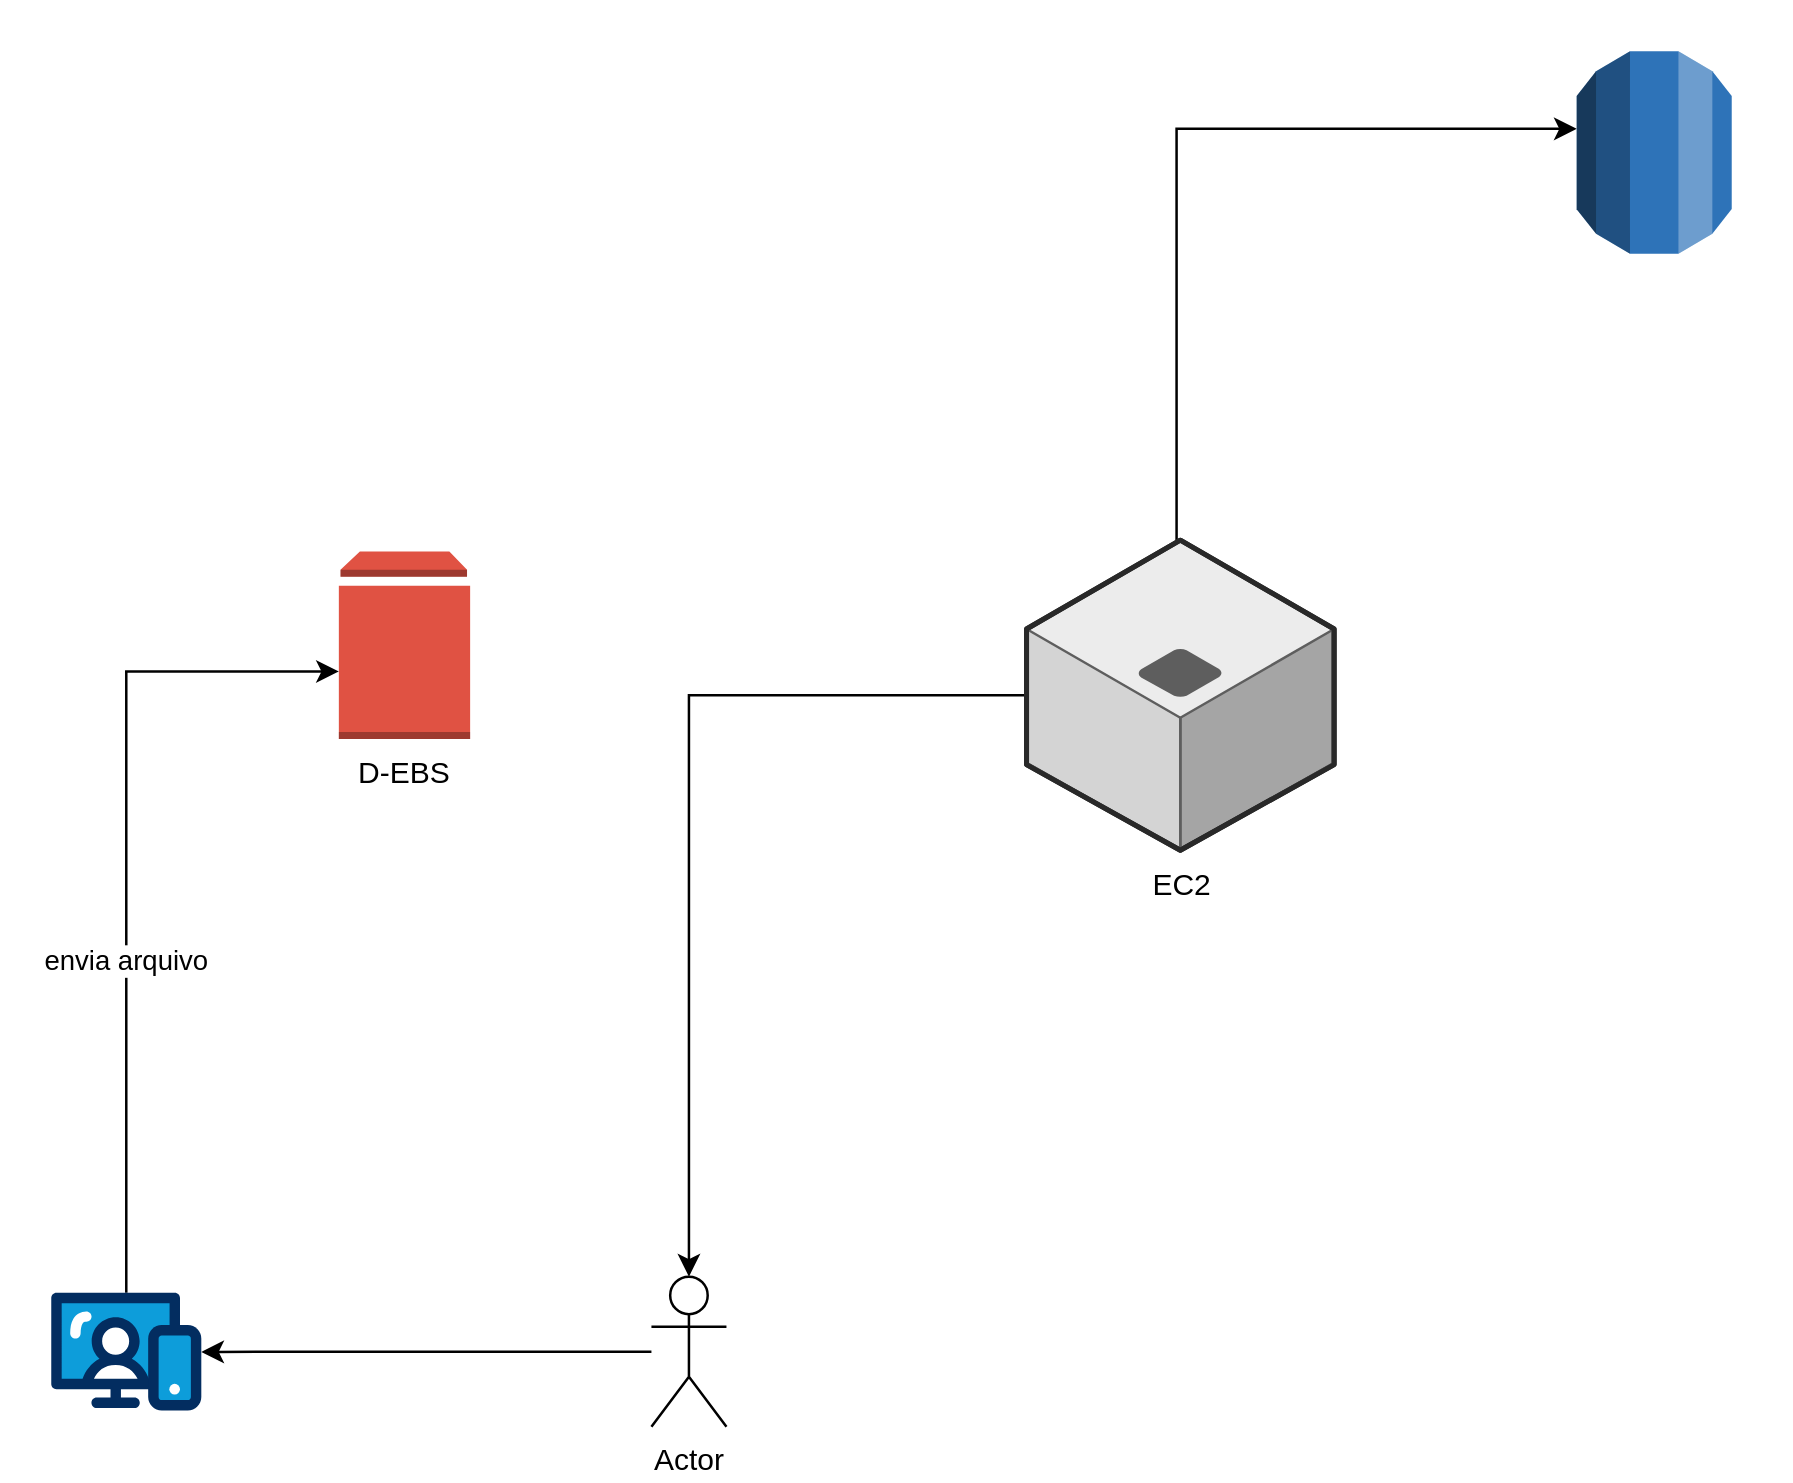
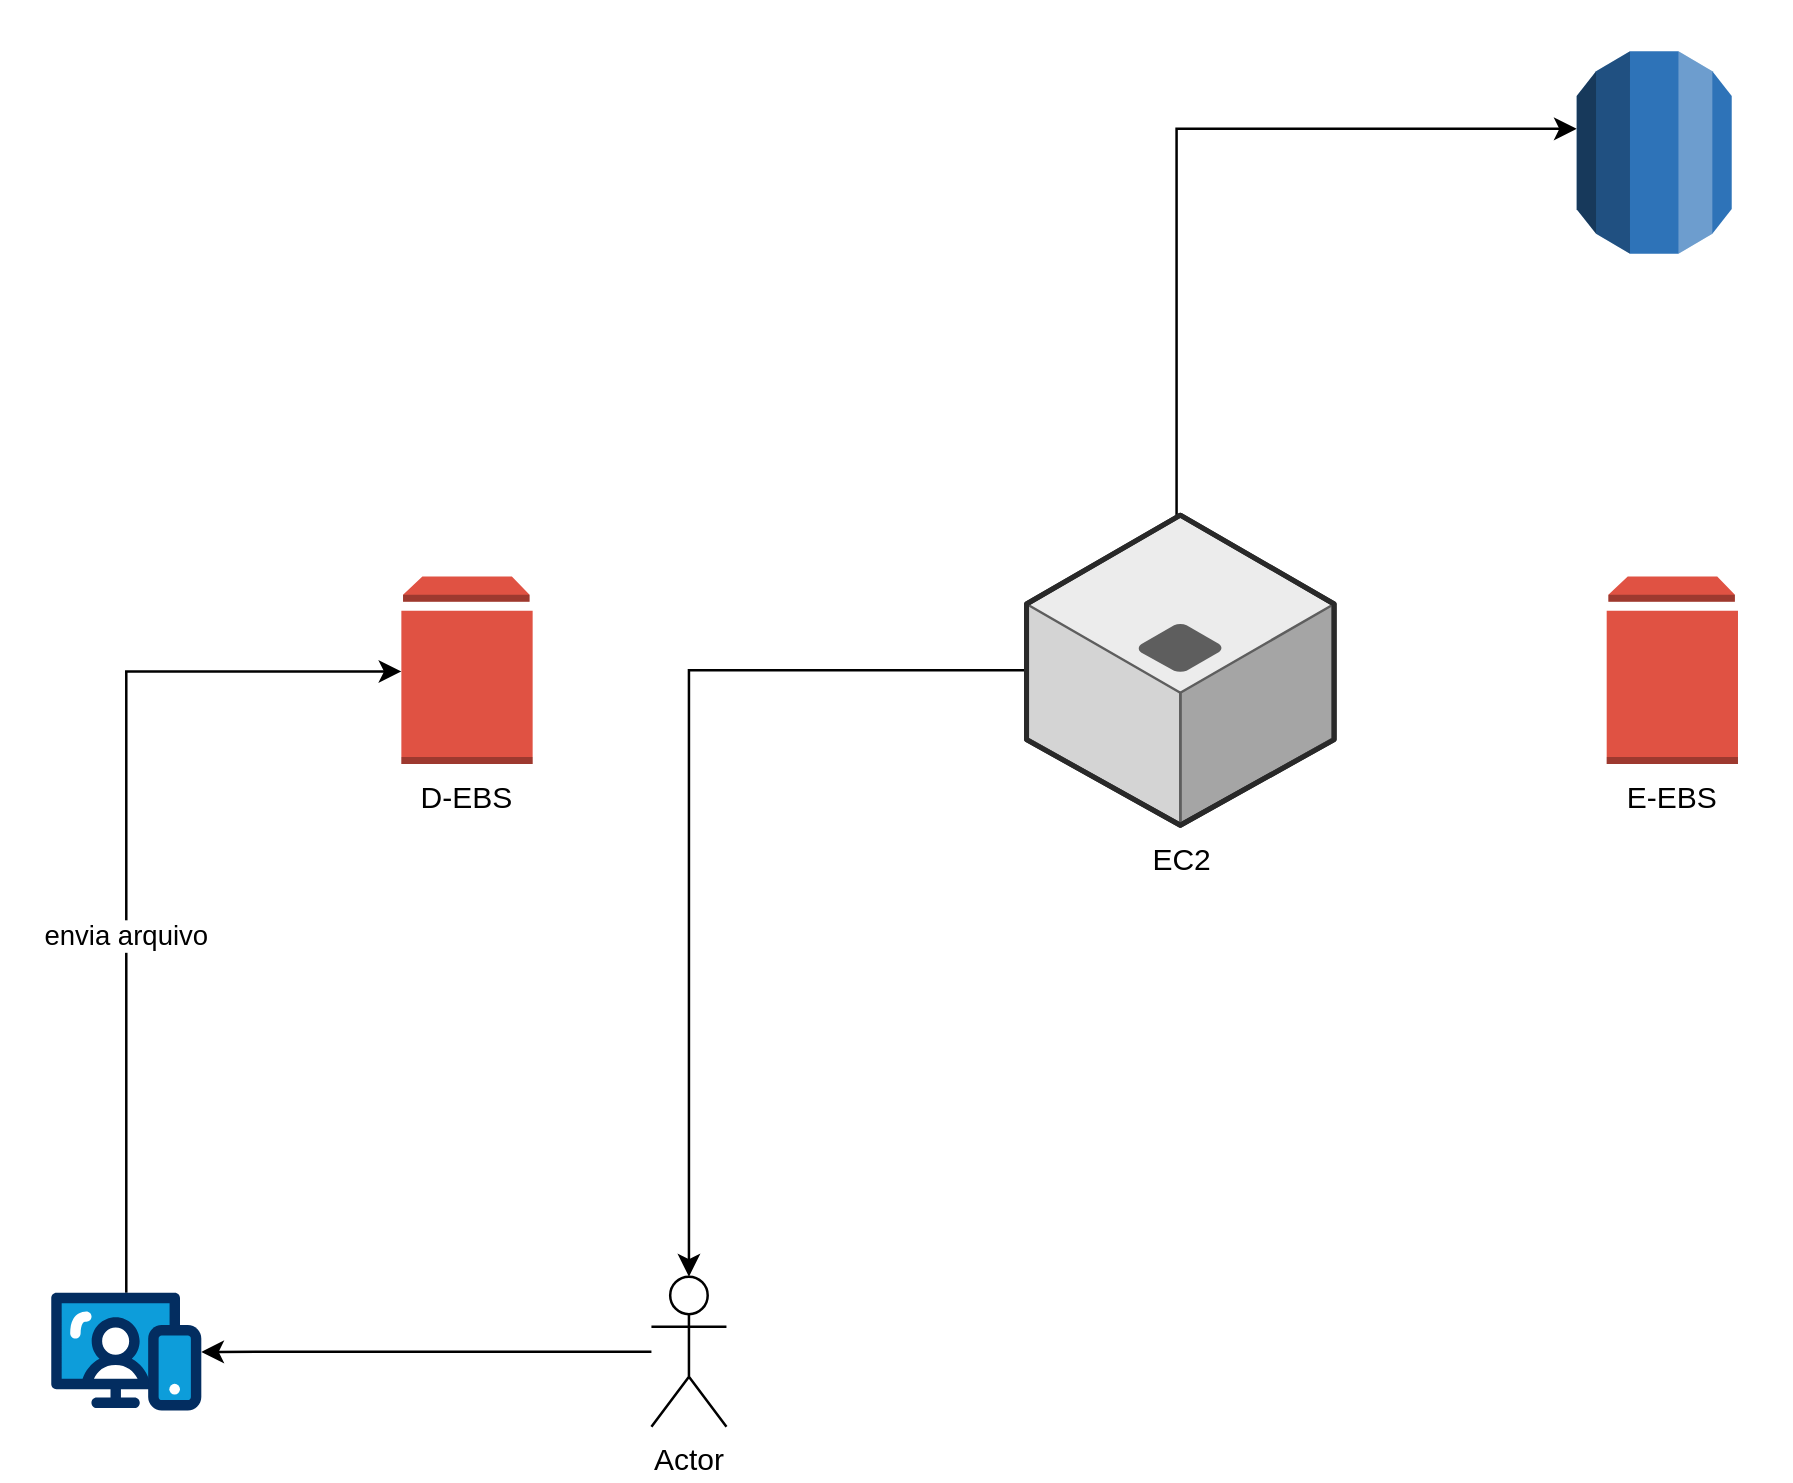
(404, 645) -> (467, 670)
none -> (1672, 670)
(1180, 695) -> (1180, 670)
